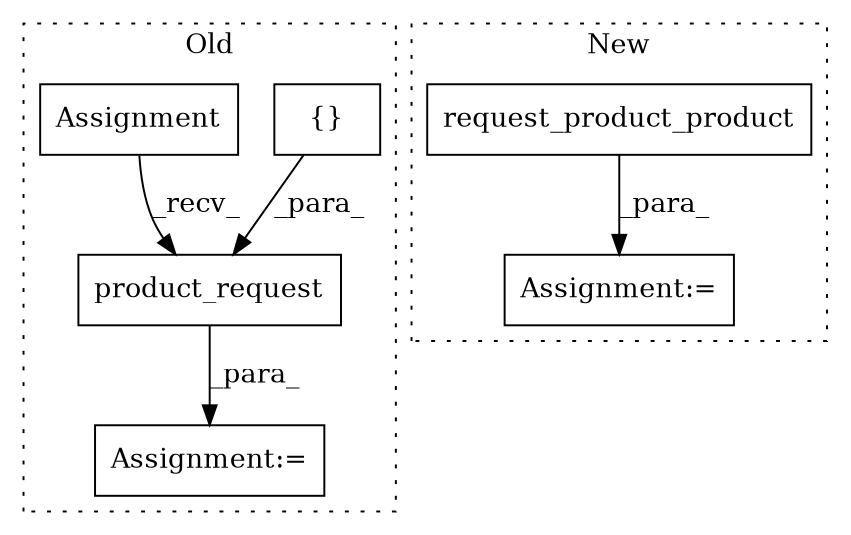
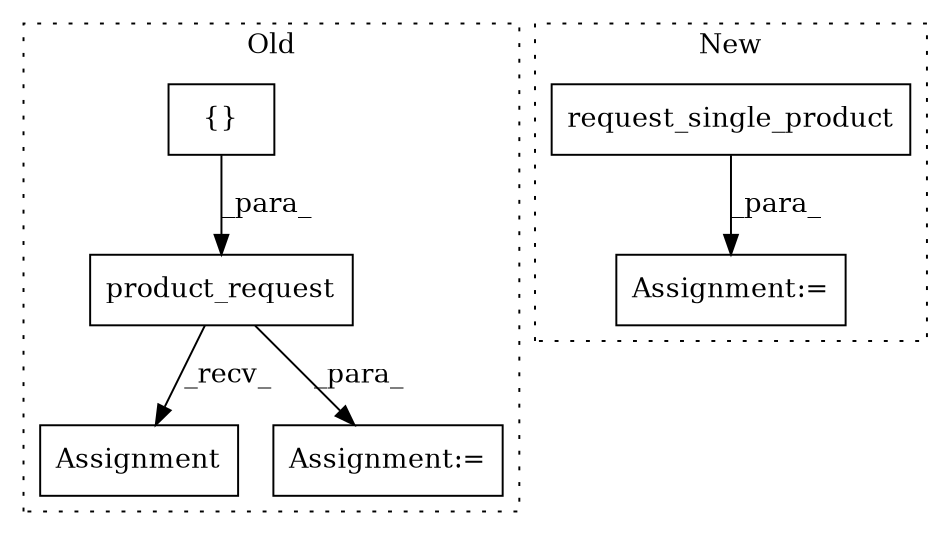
(619, 120) -> (731, 120)
(146, 199) -> (185, 366)
